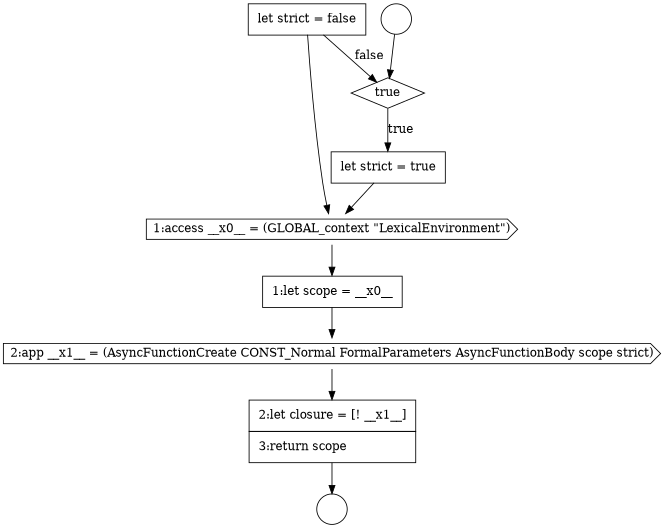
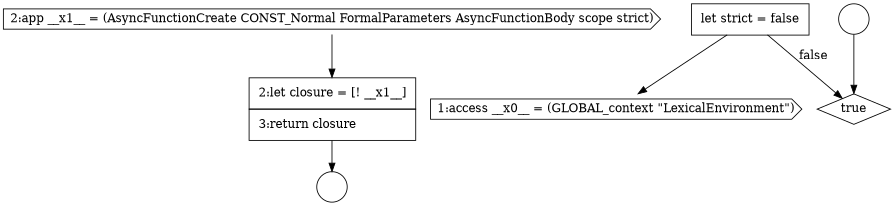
(388, 167) -> none
(332, 291) -> none
(303, 447) -> (307, 124)
